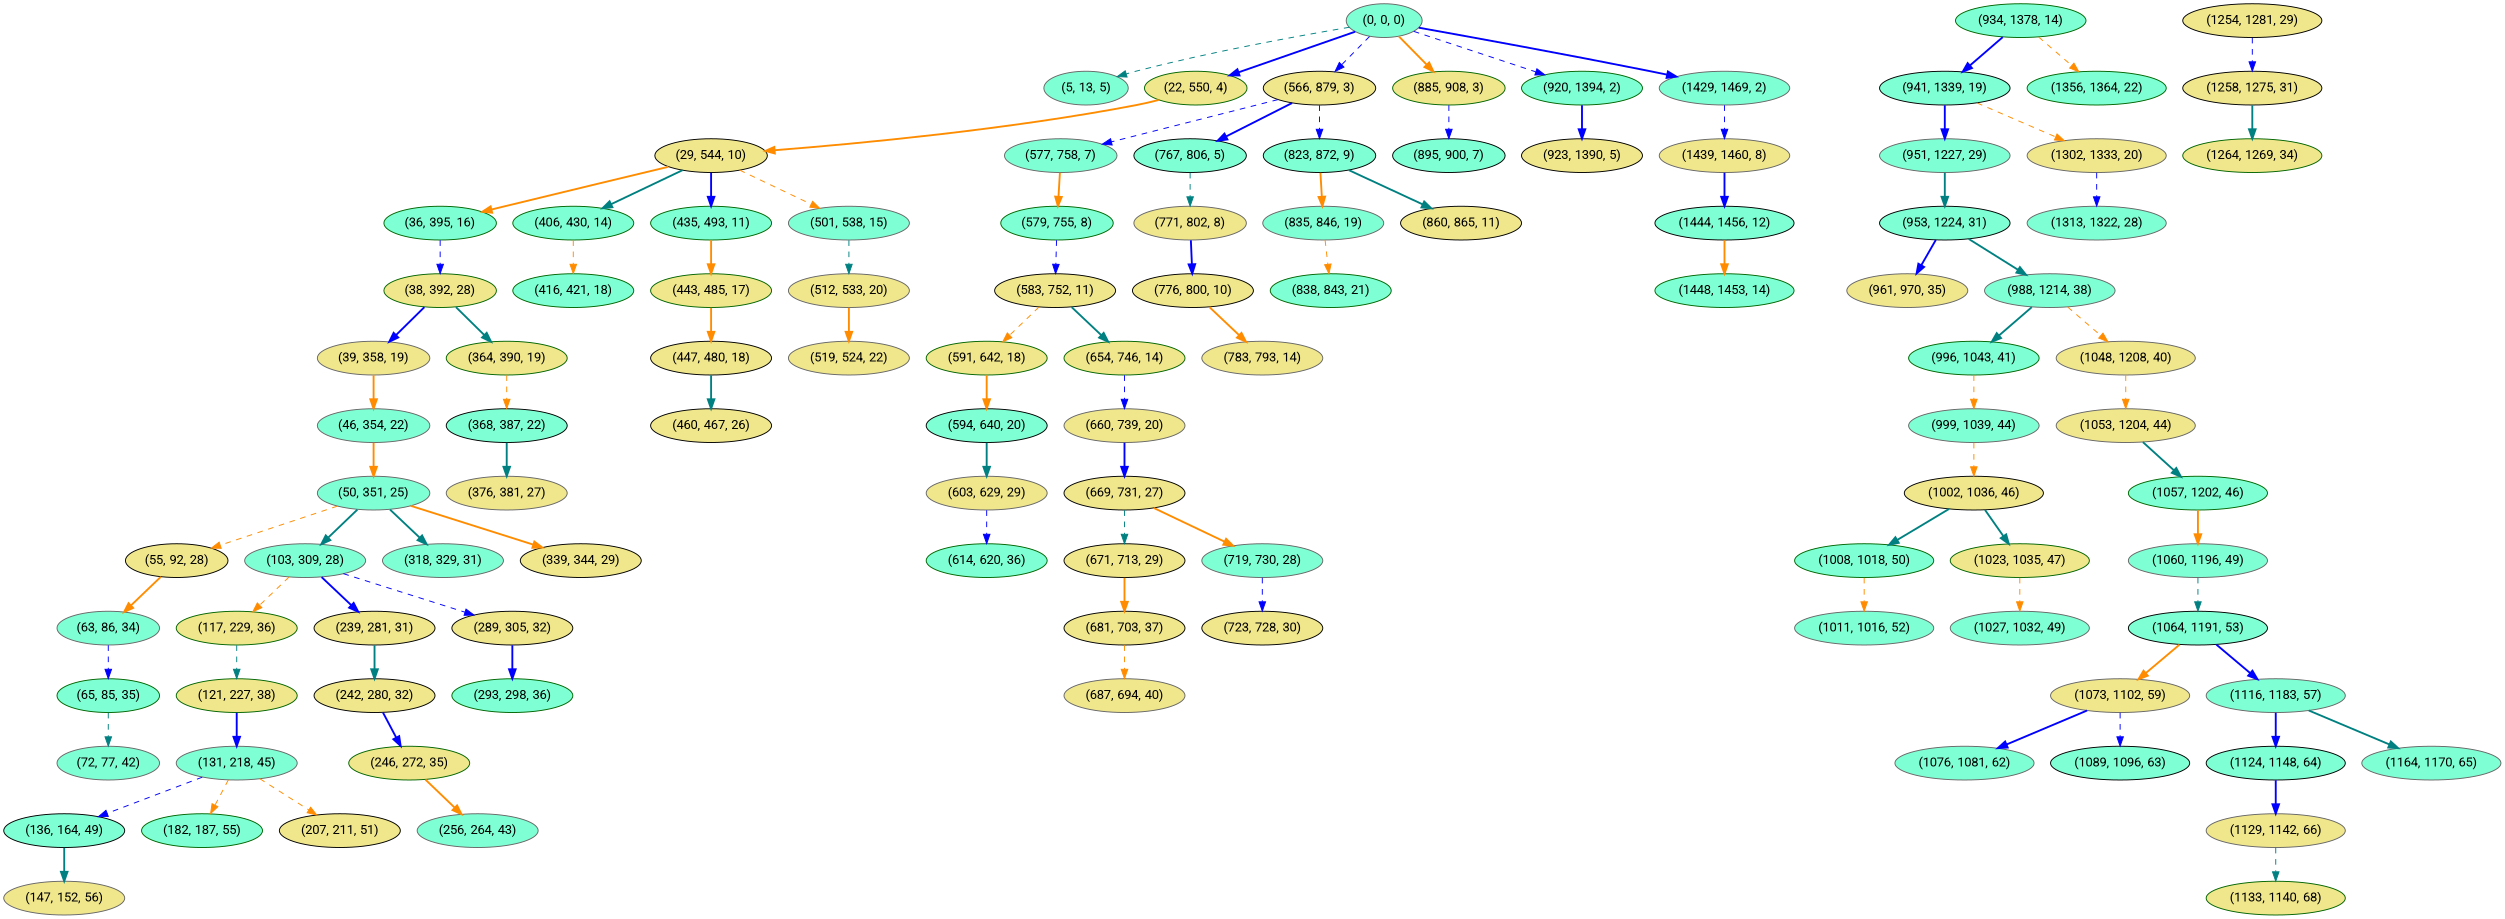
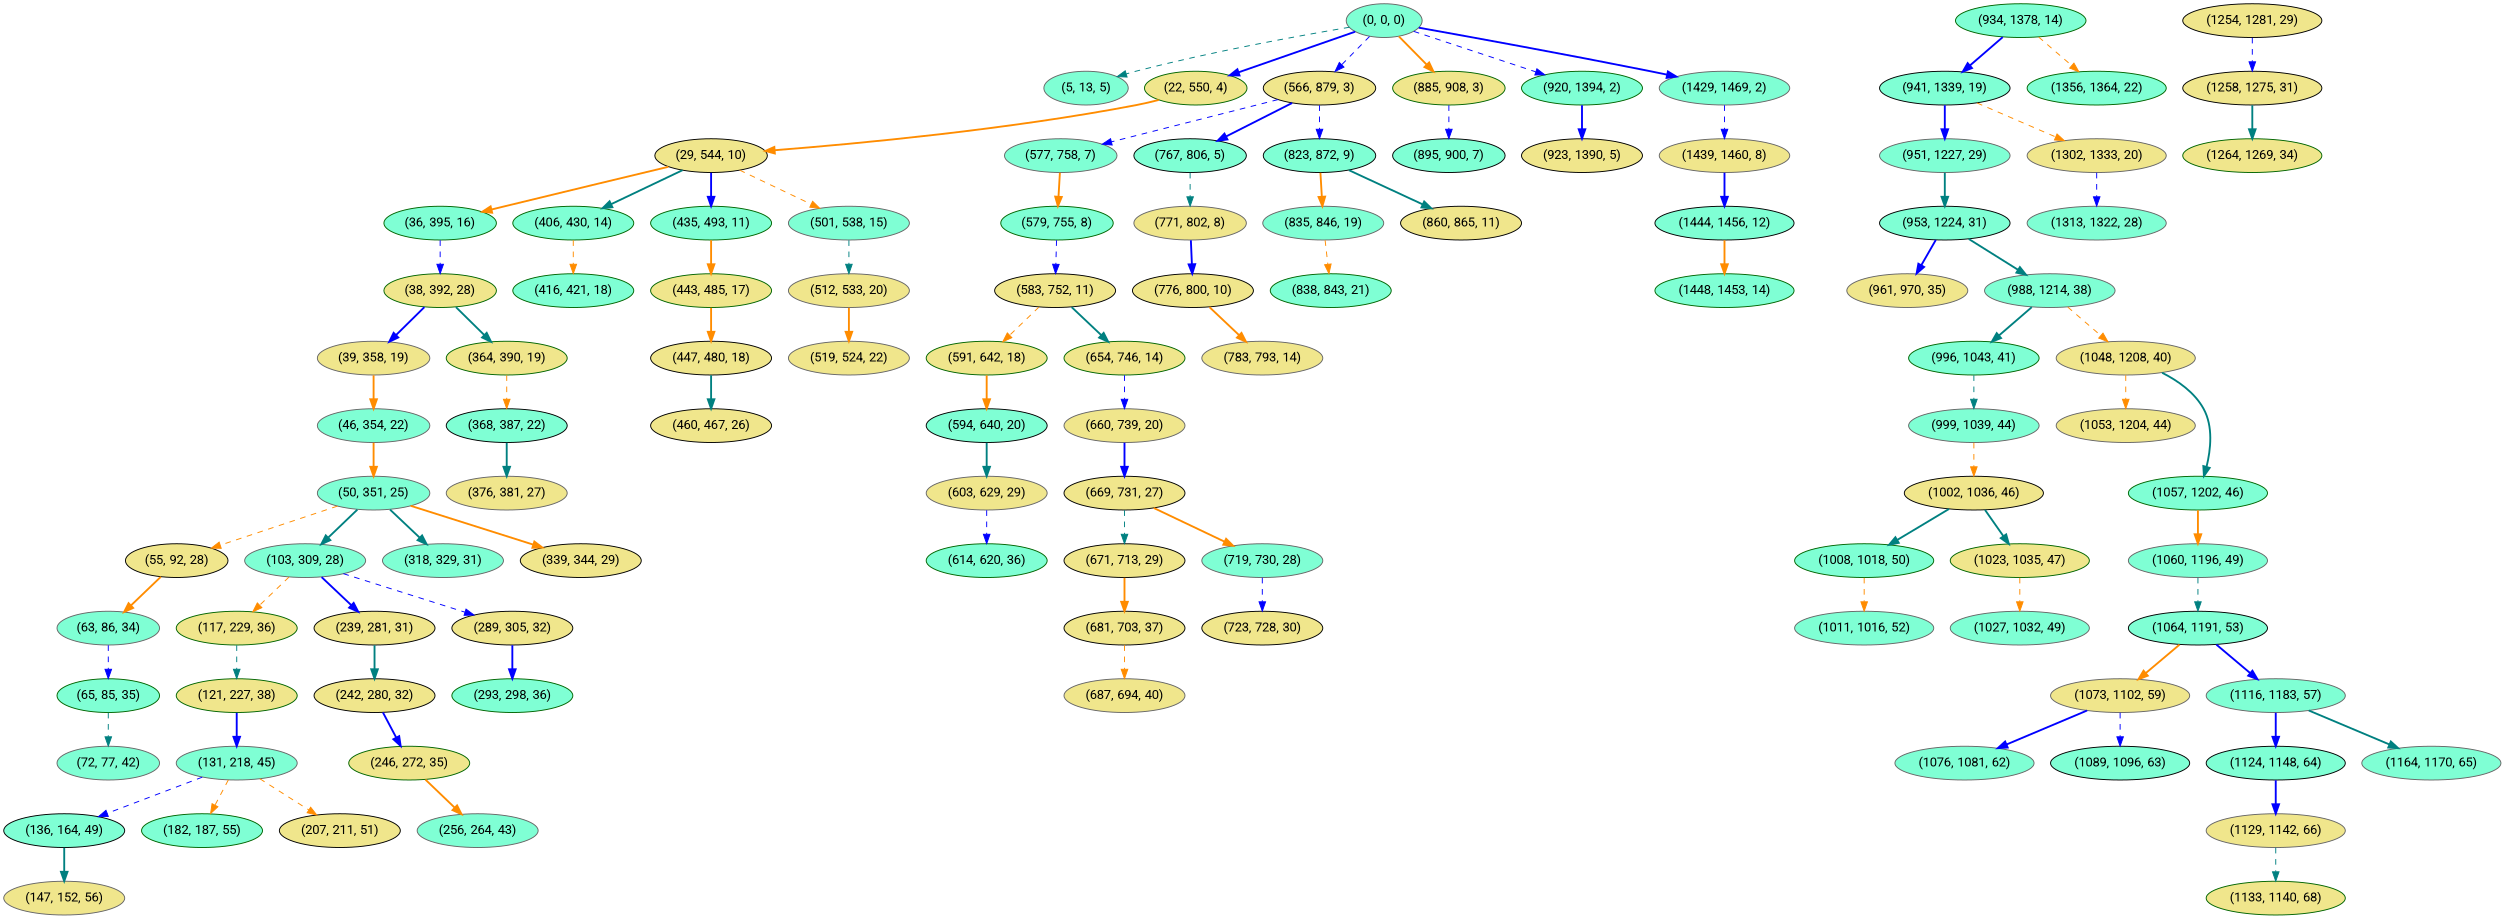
(1974, 387) -> (1974, 387)
(2158, 456) -> (2204, 410)
